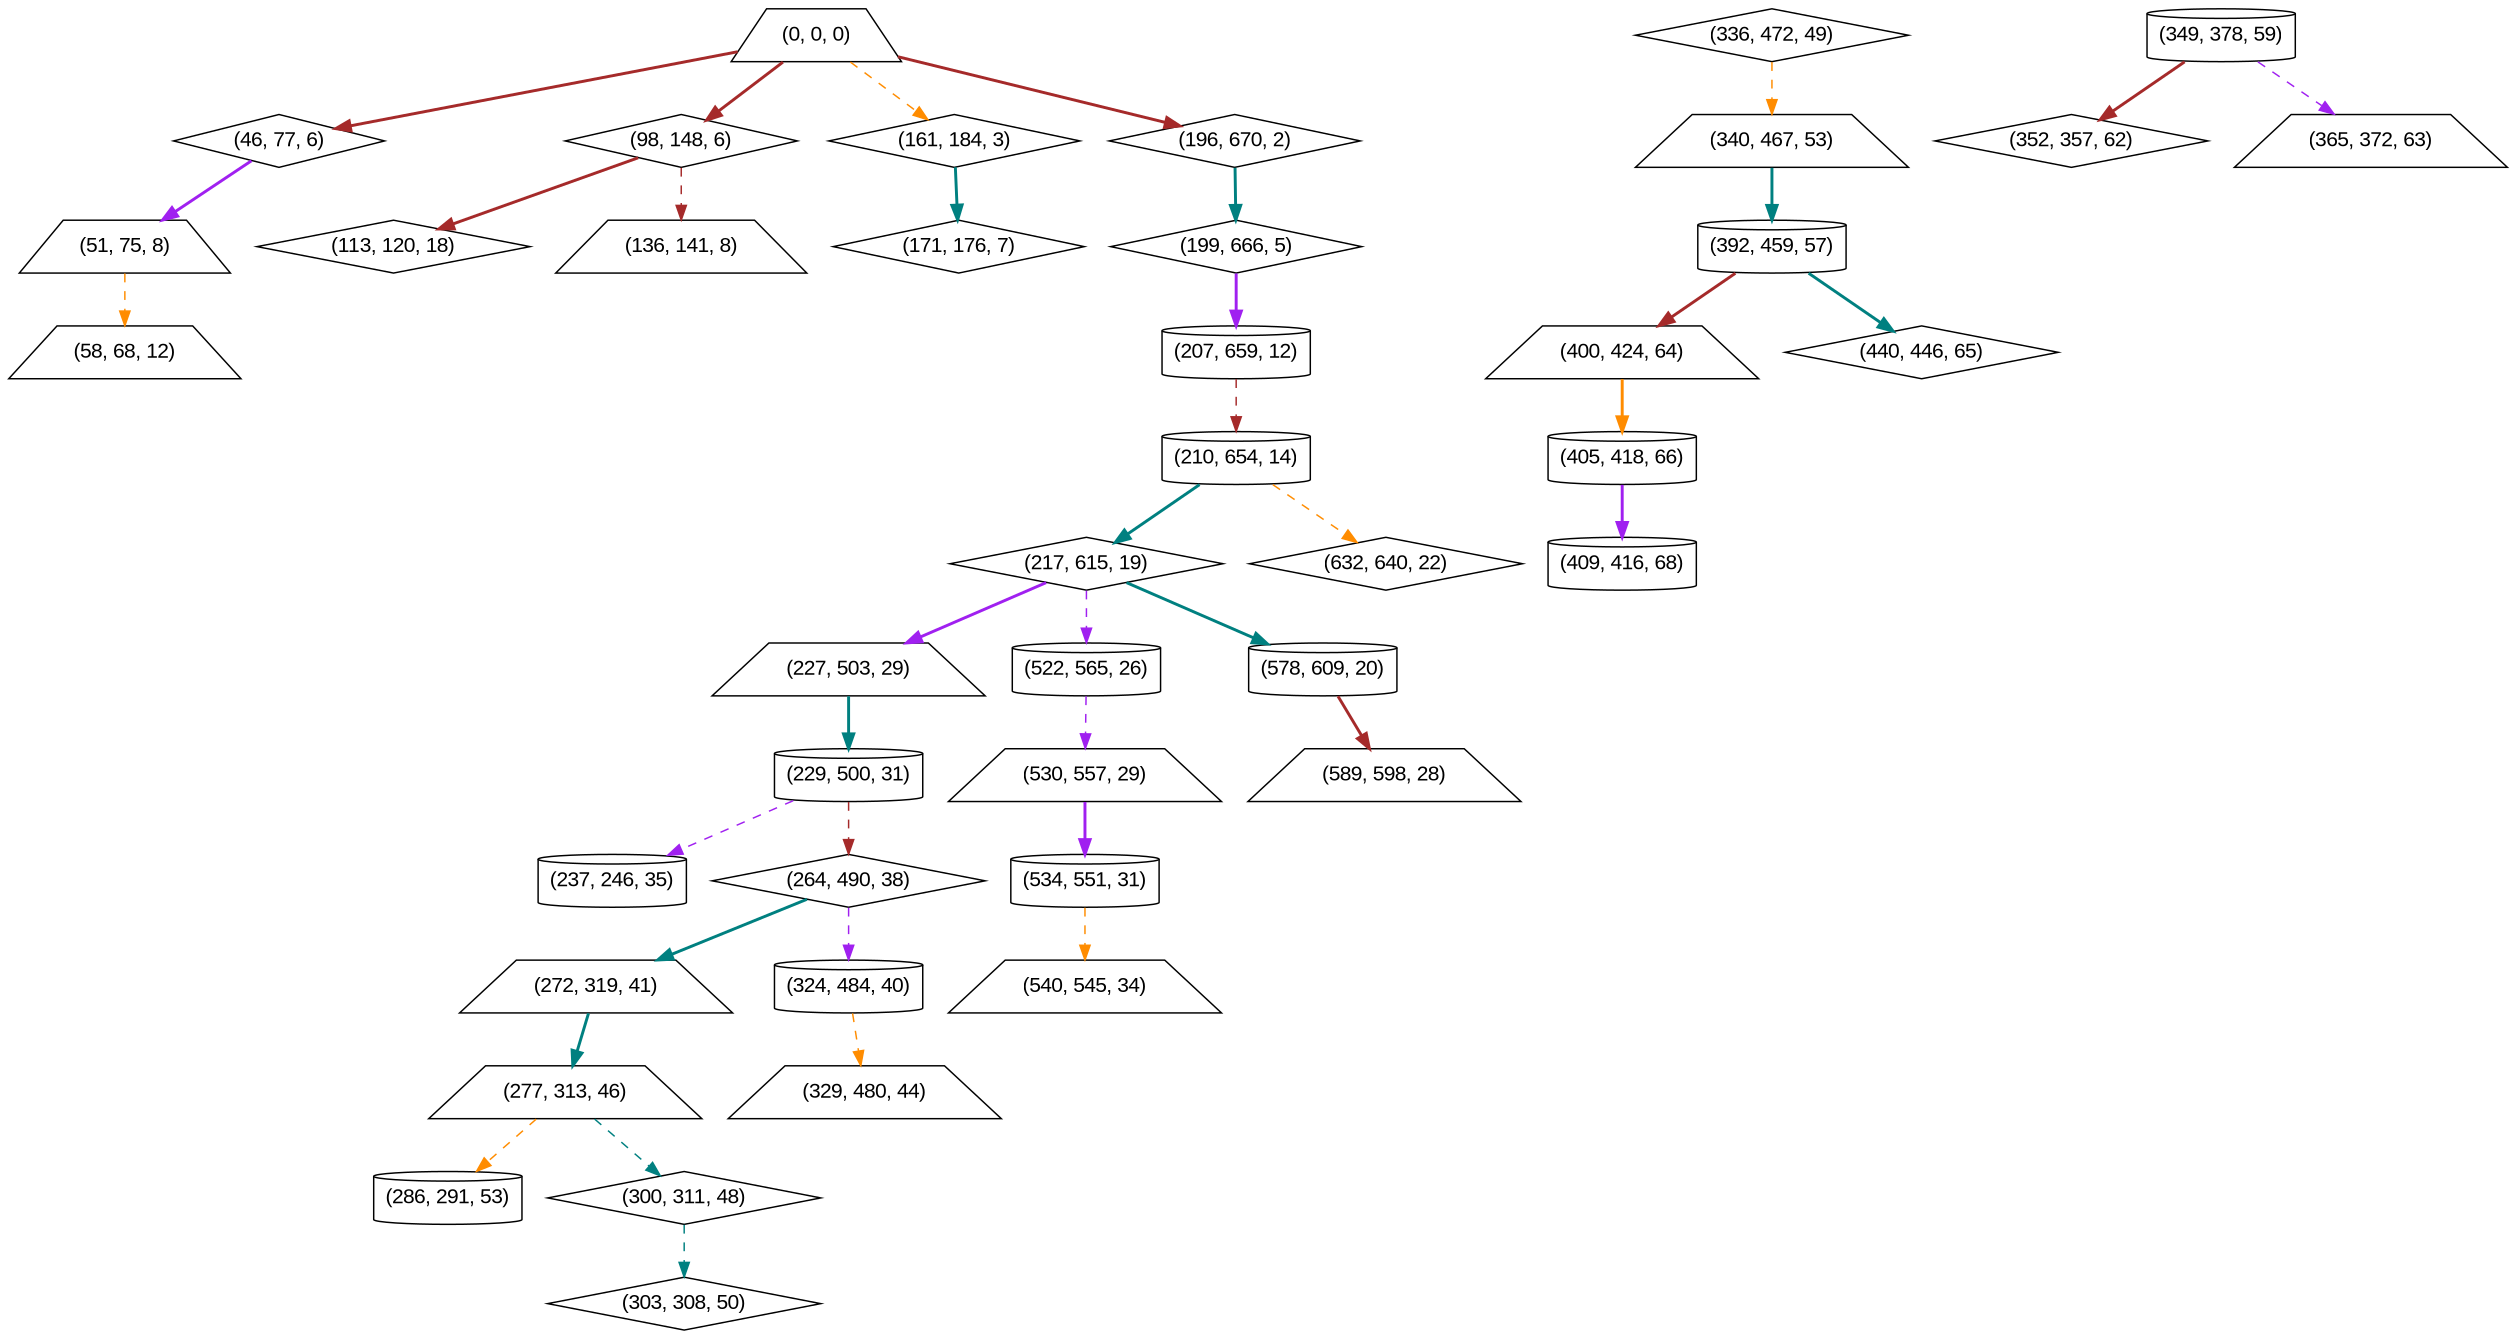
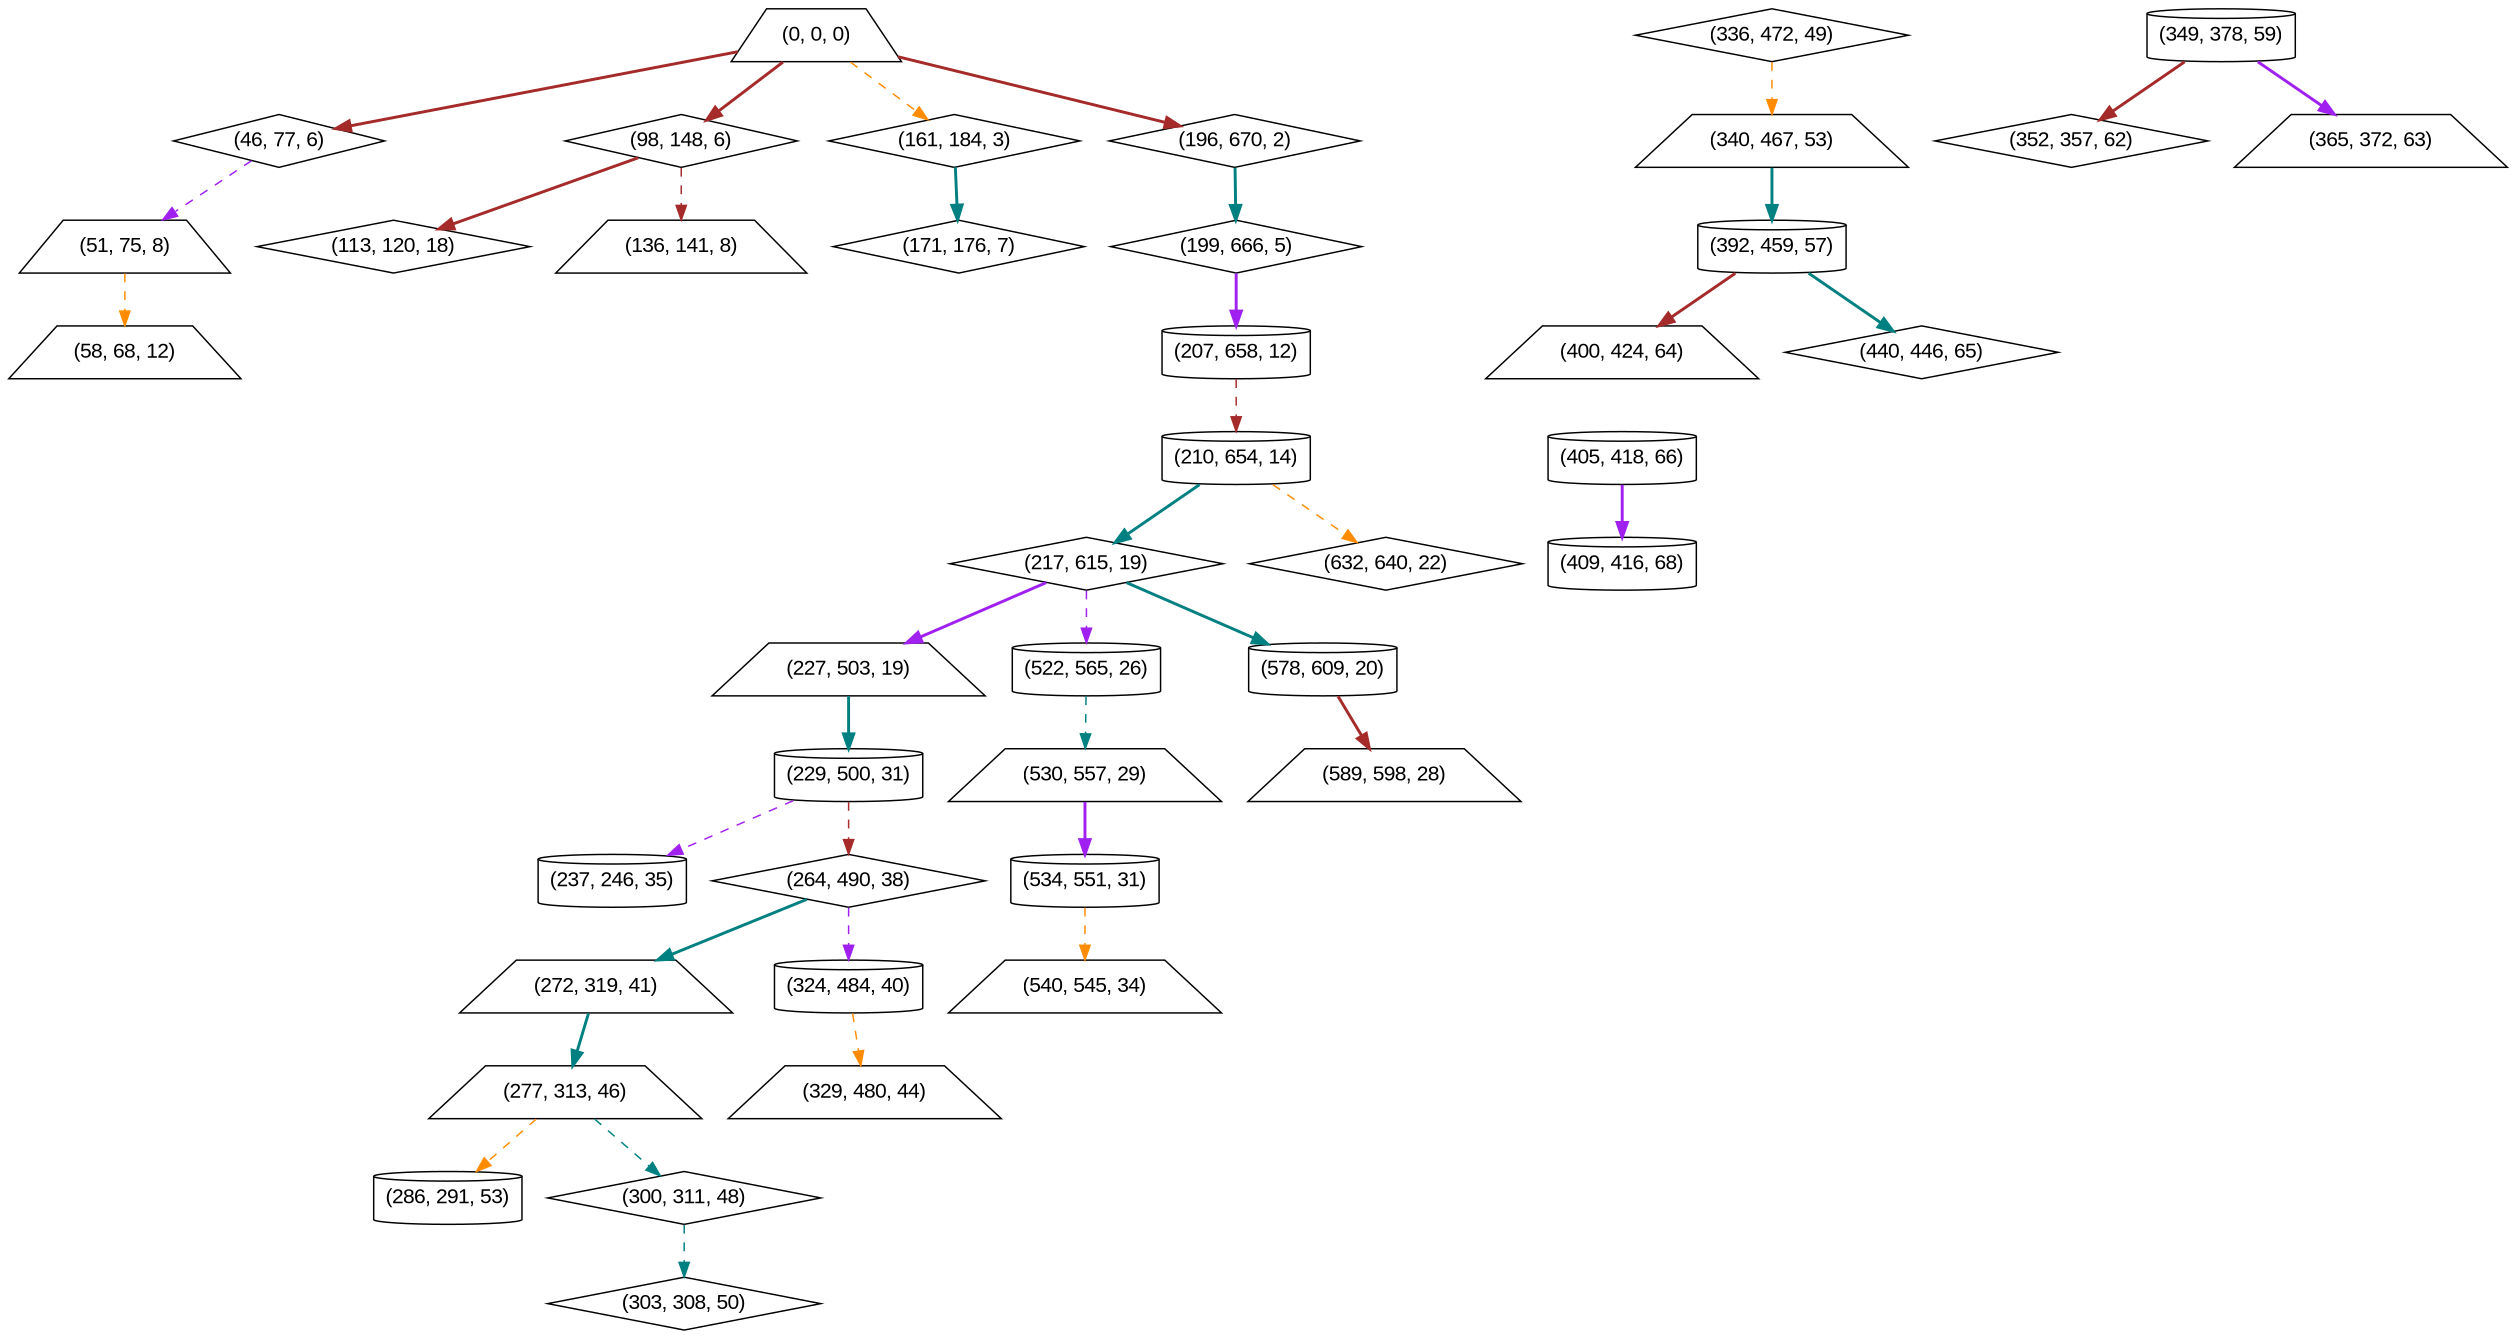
(2290, 84) -> (2290, 84)
(213, 186) -> (213, 186)
(1236, 352) -> (1236, 352)
(1622, 398) -> none
(849, 669) -> (849, 669)
(1086, 715) -> (1086, 715)
